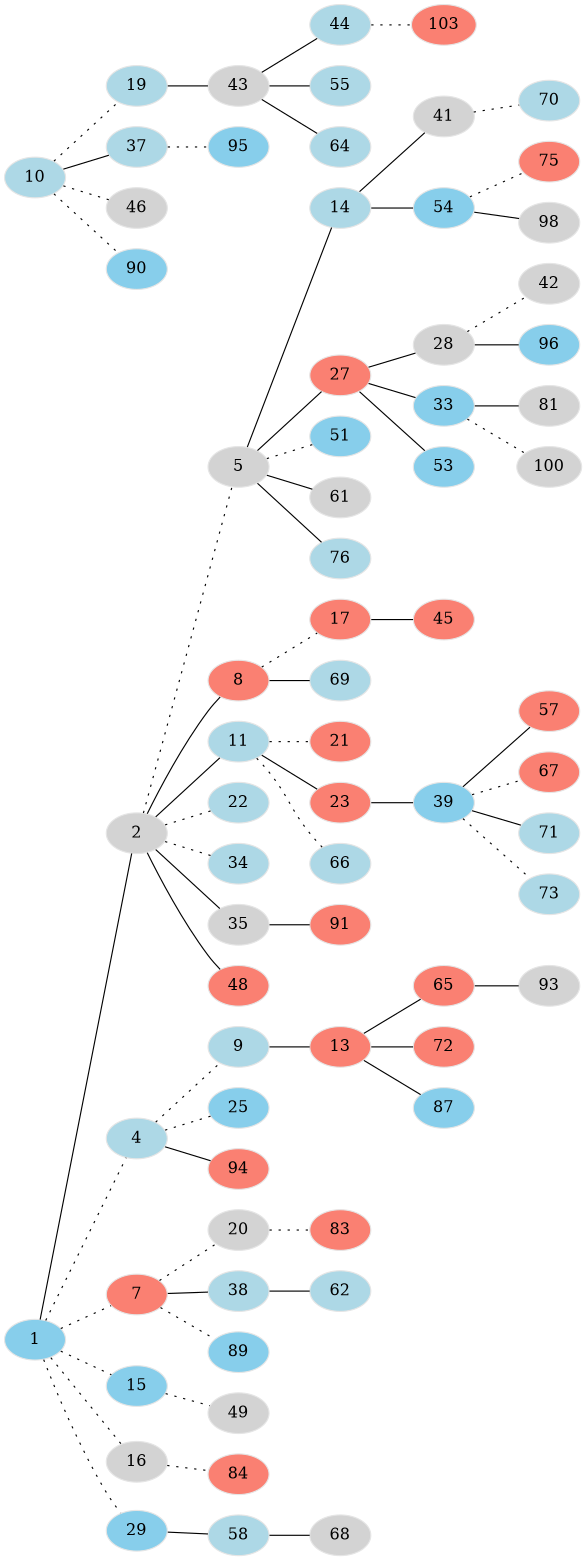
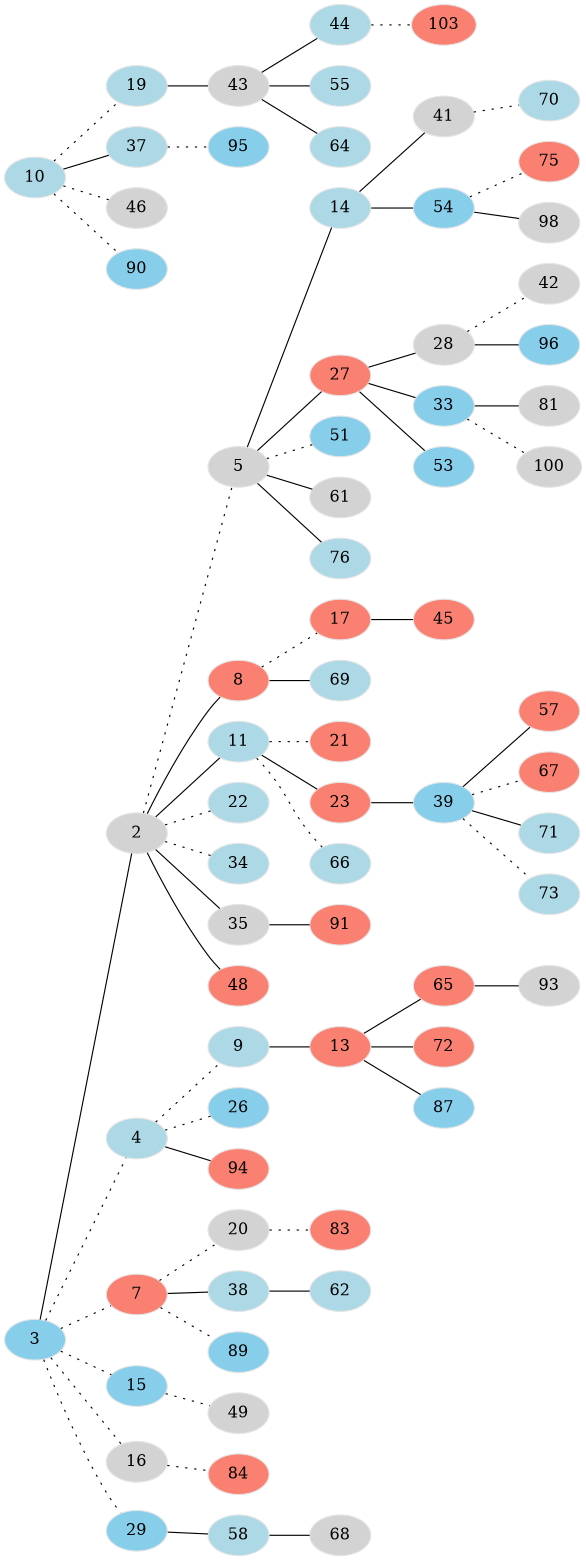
(239, 1108) -> (239, 1108)
(35, 1340) -> (35, 1340)
